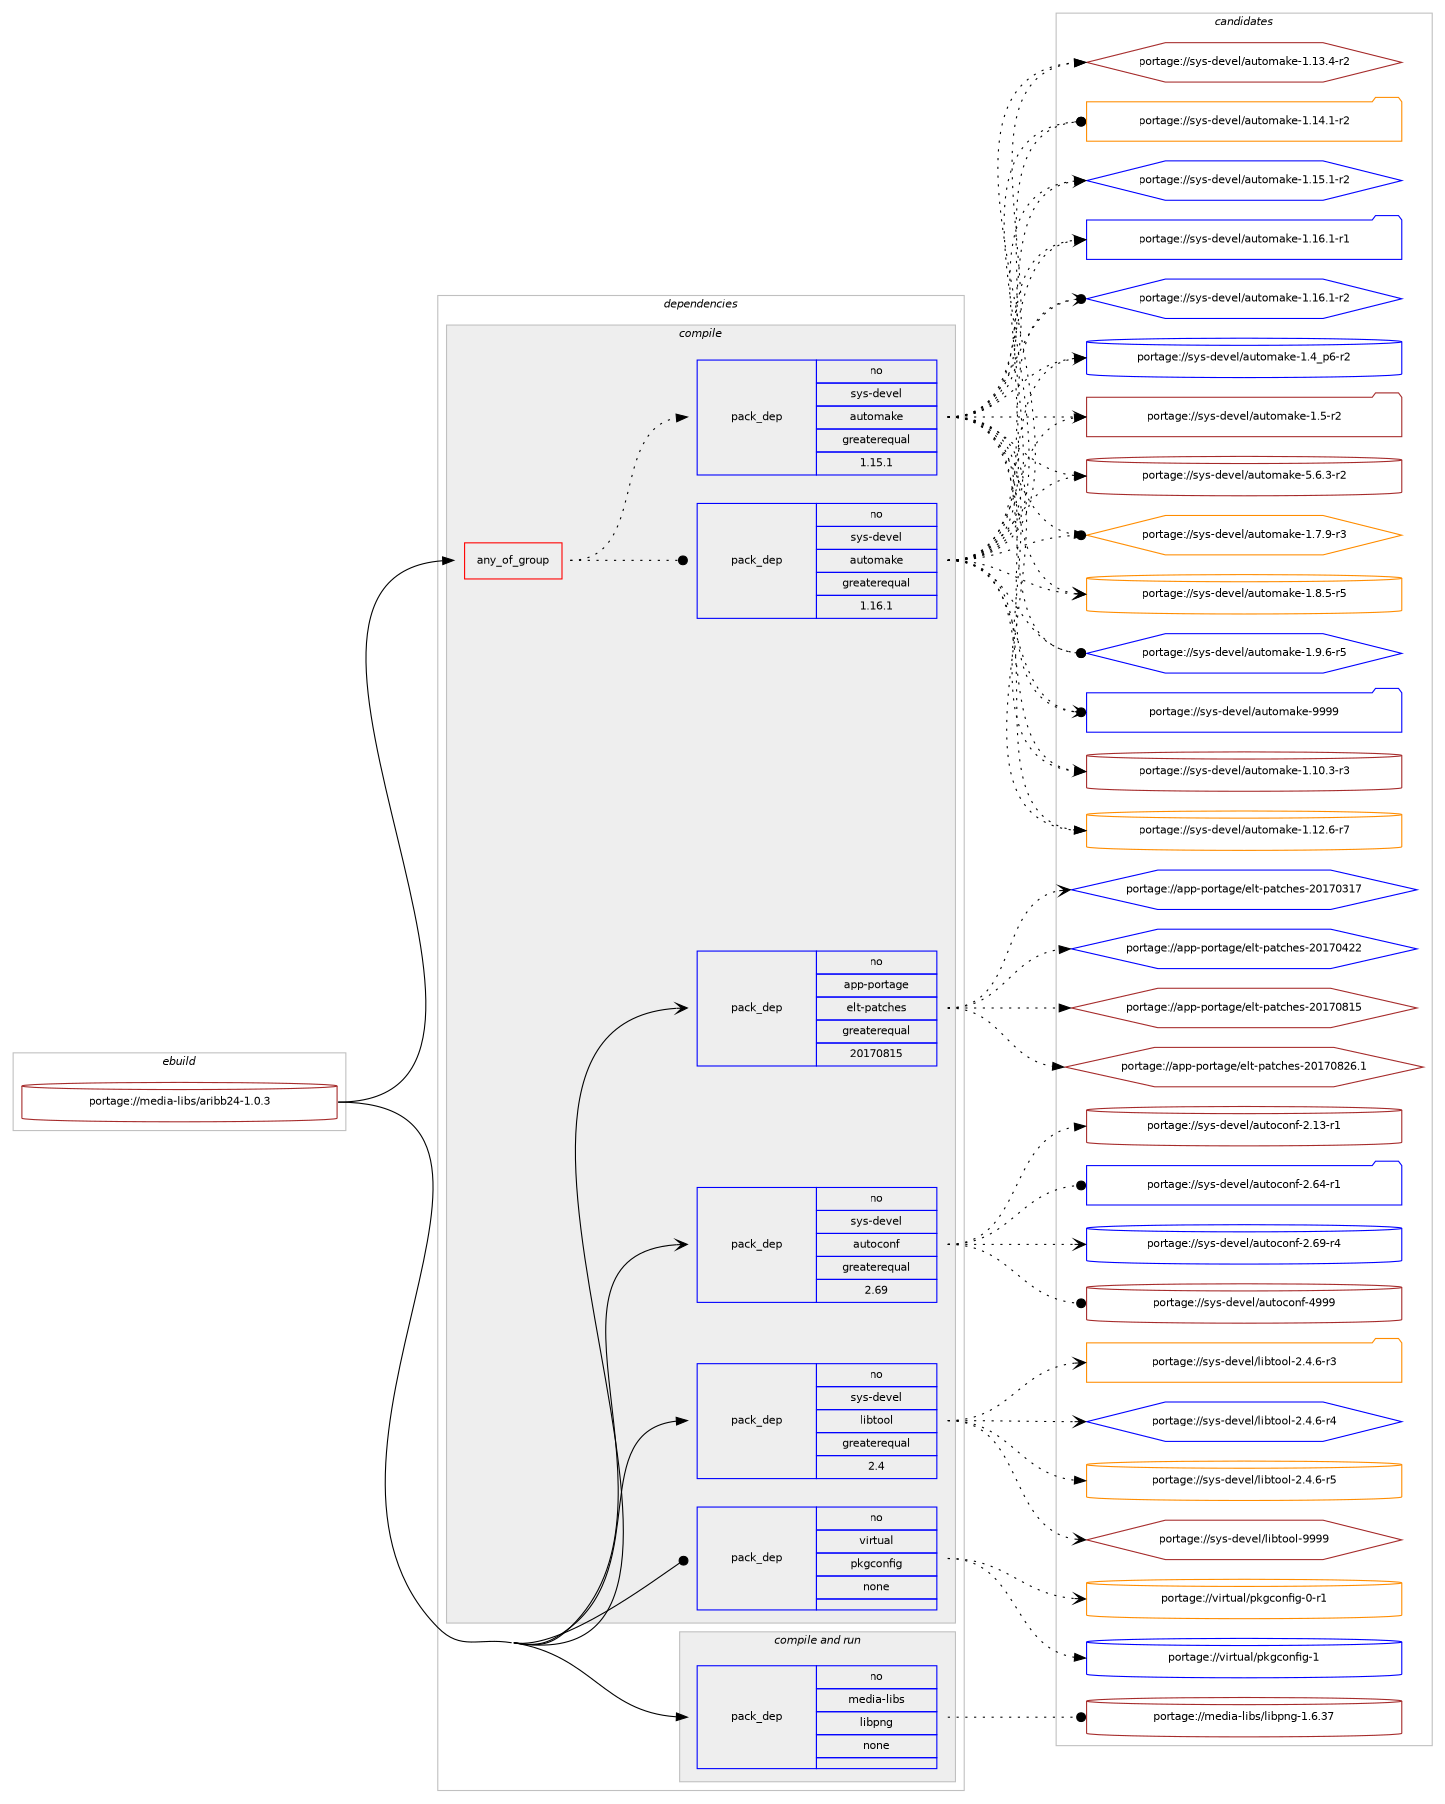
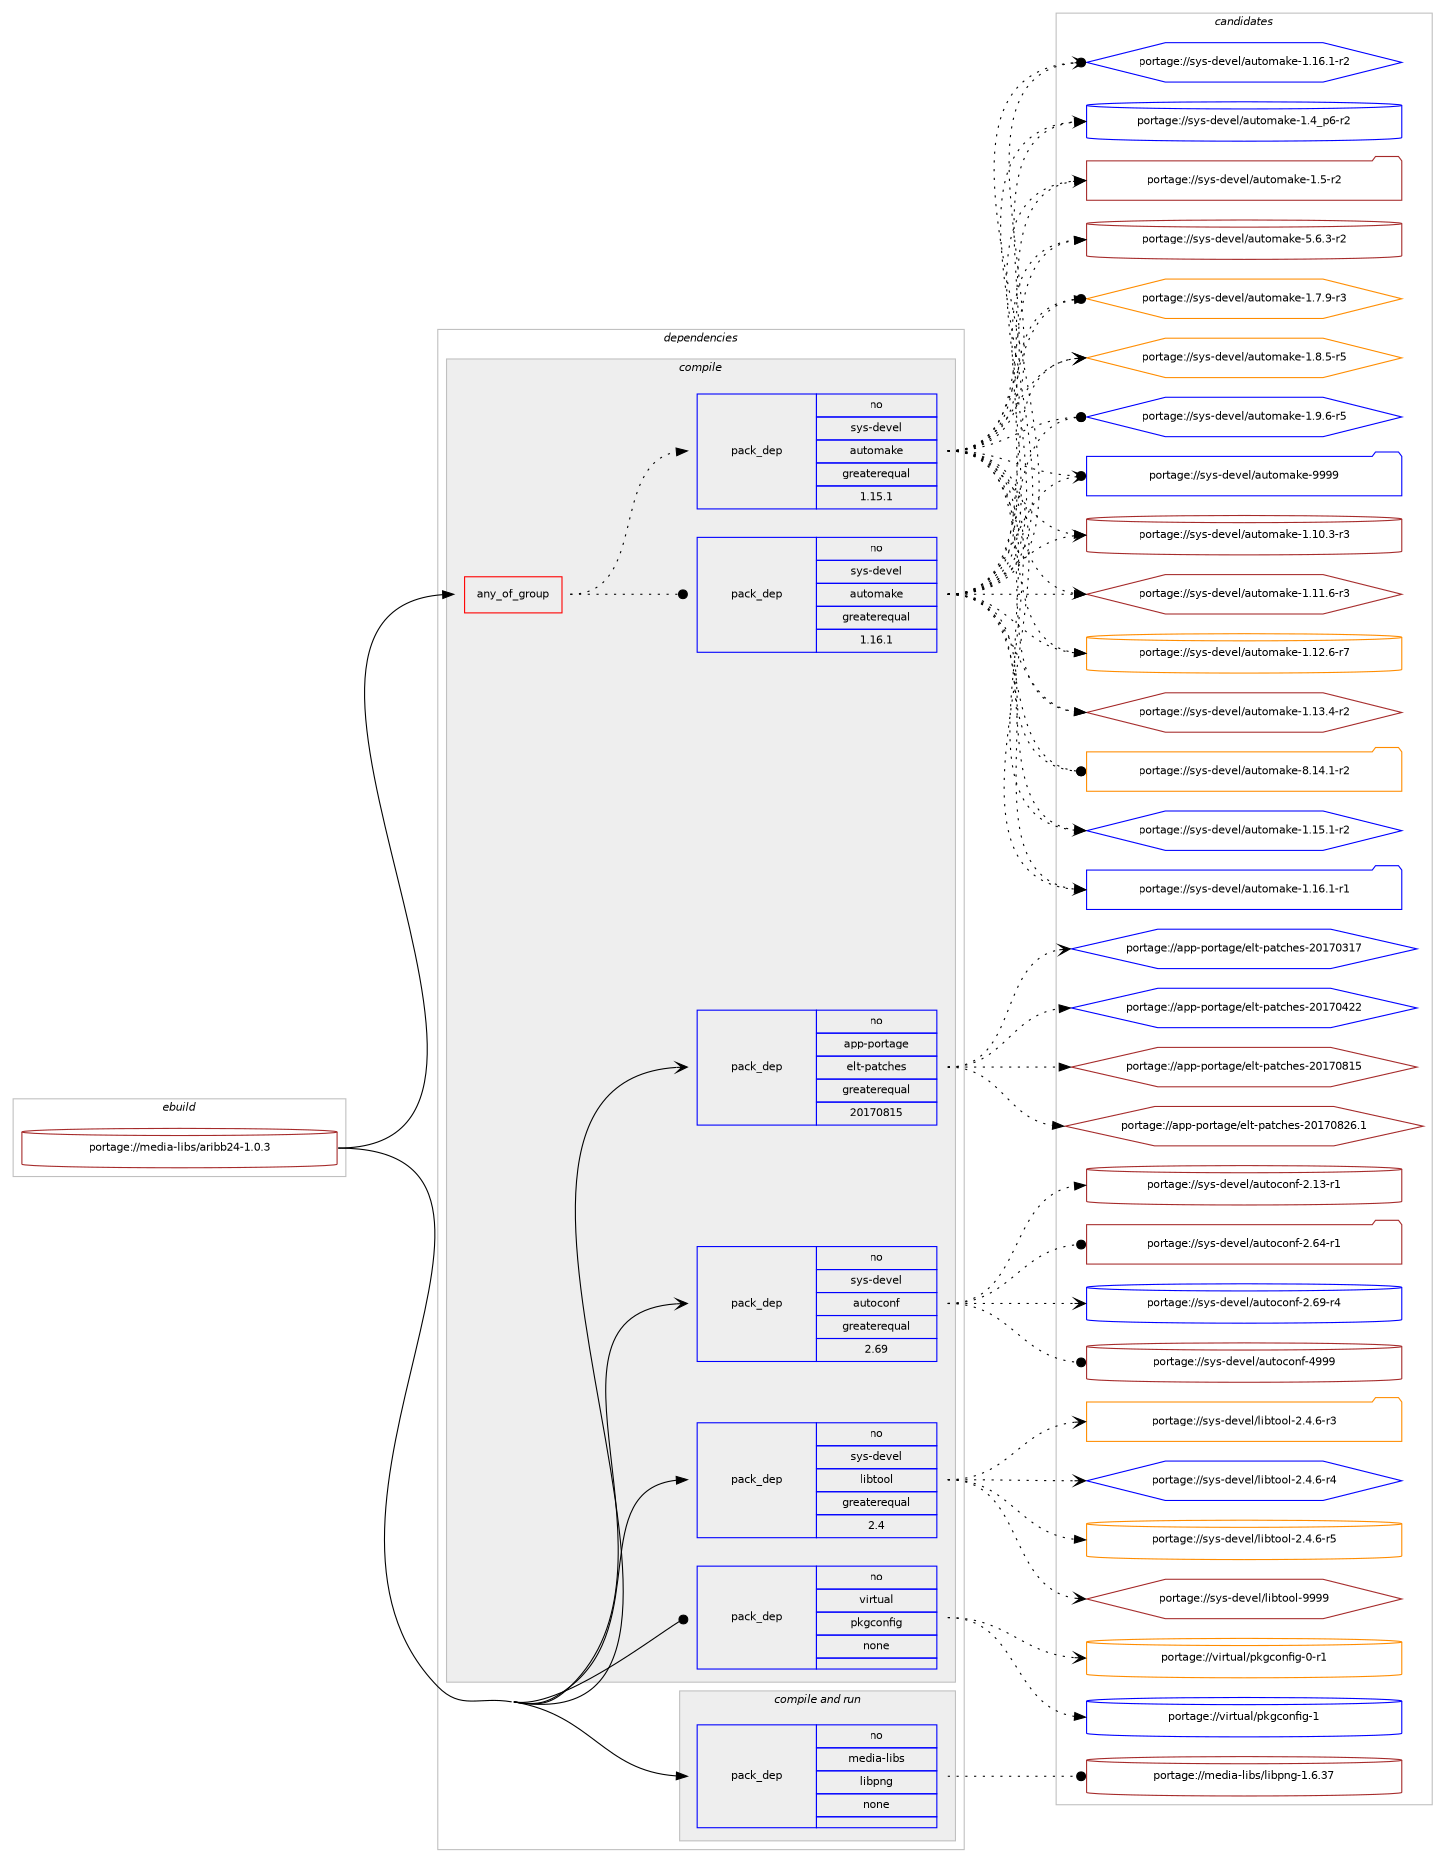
(1244, 121) -> (1244, 772)
(1244, 594) -> (1244, 358)
none -> (1244, 594)
(1244, 1185) -> (1244, 1244)
